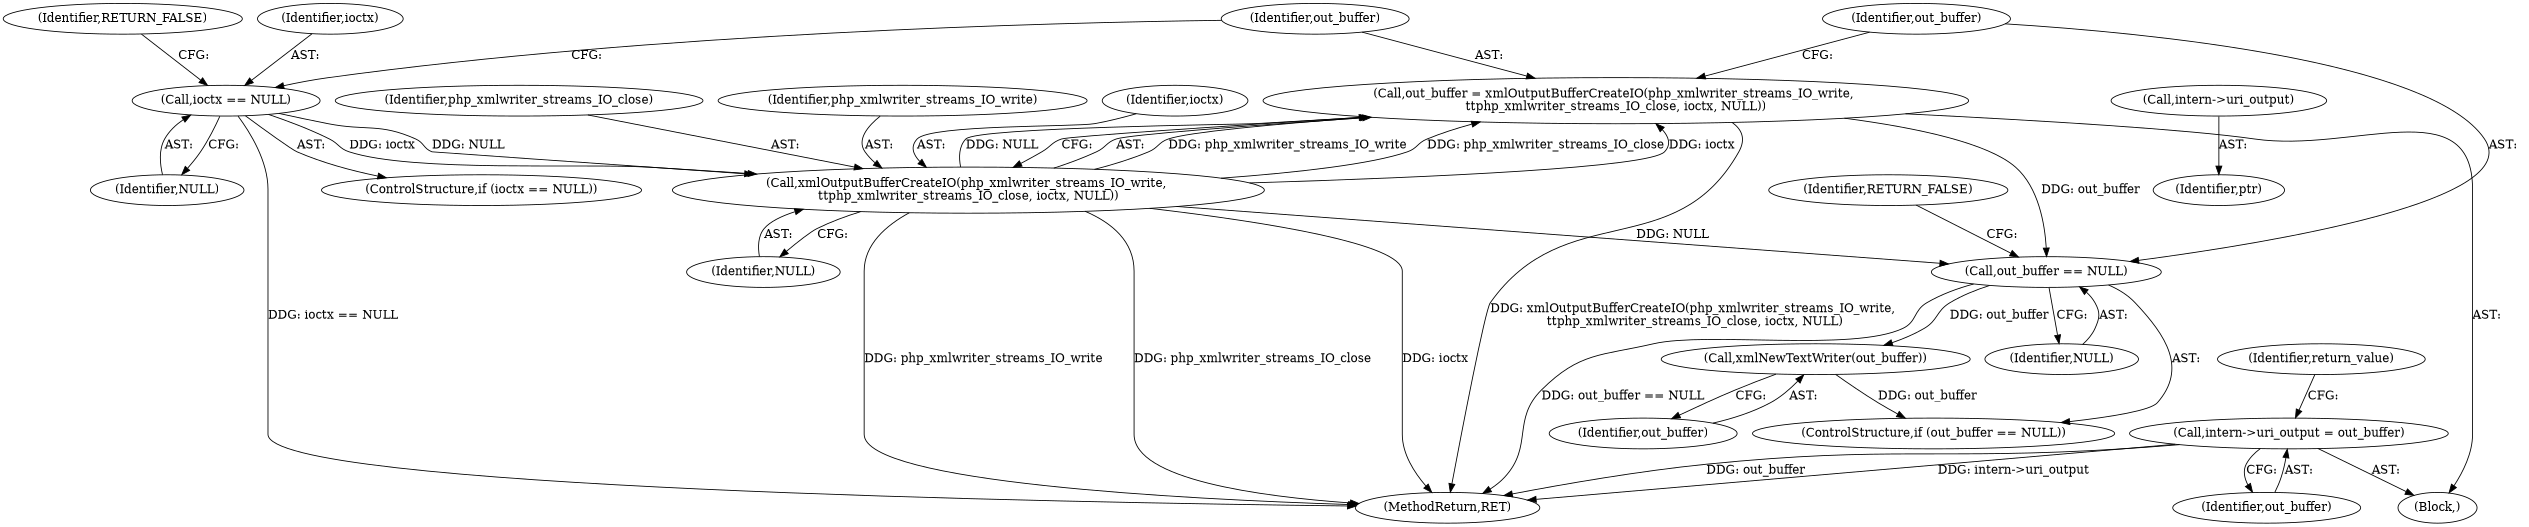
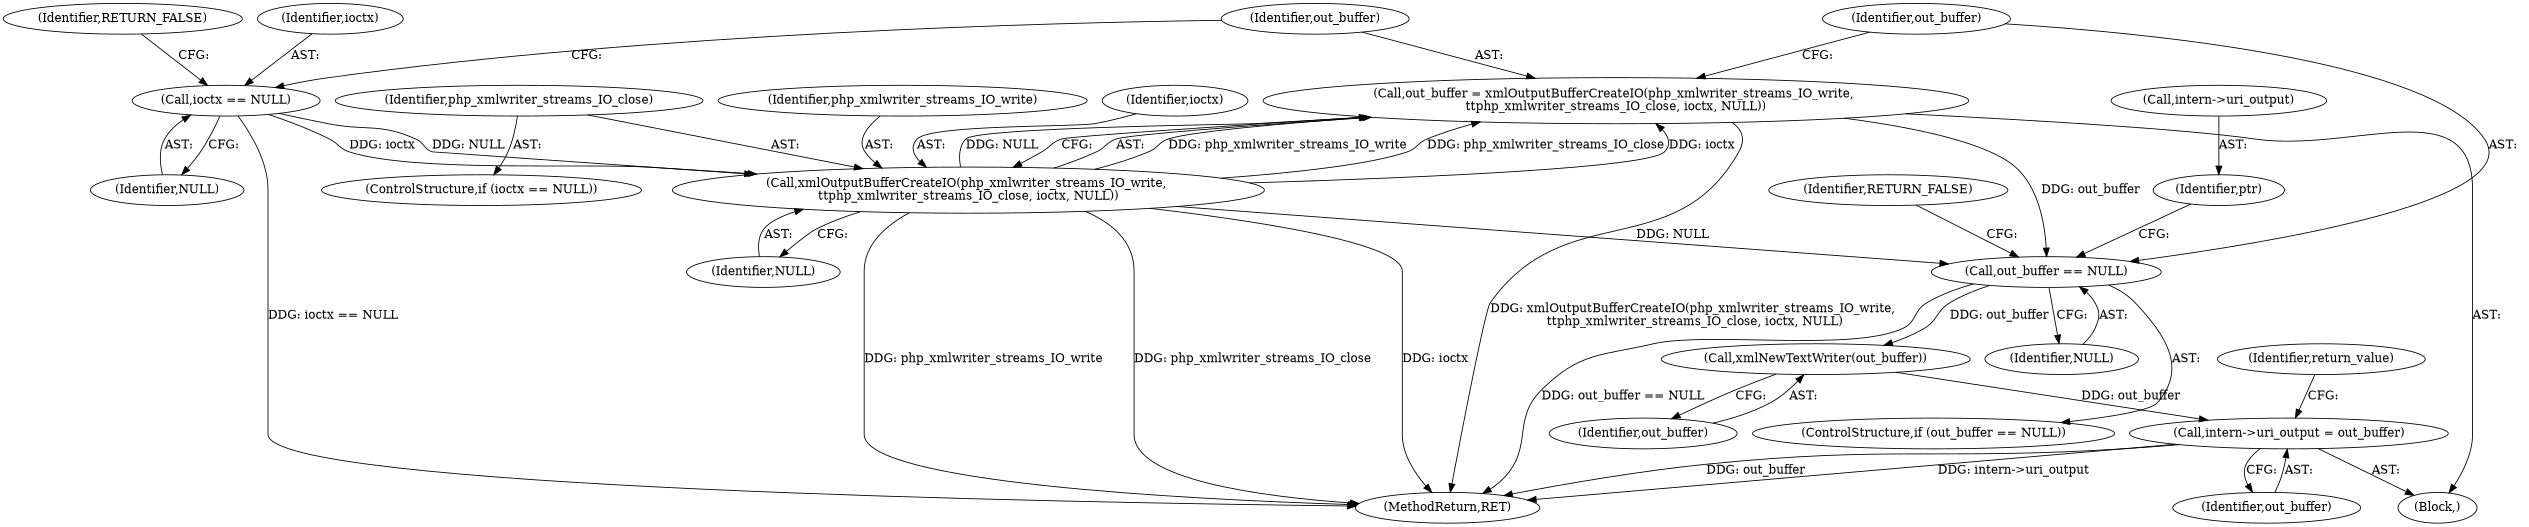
(307, 156) -> (511, 143)
none -> (2138, 229)
(1866, 395) -> (2048, 396)
